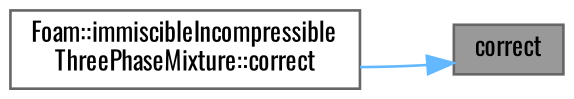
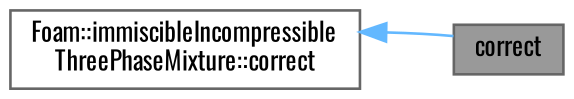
(394, 66) -> (420, 34)
